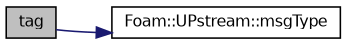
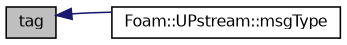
(76, 31) -> (92, 13)
